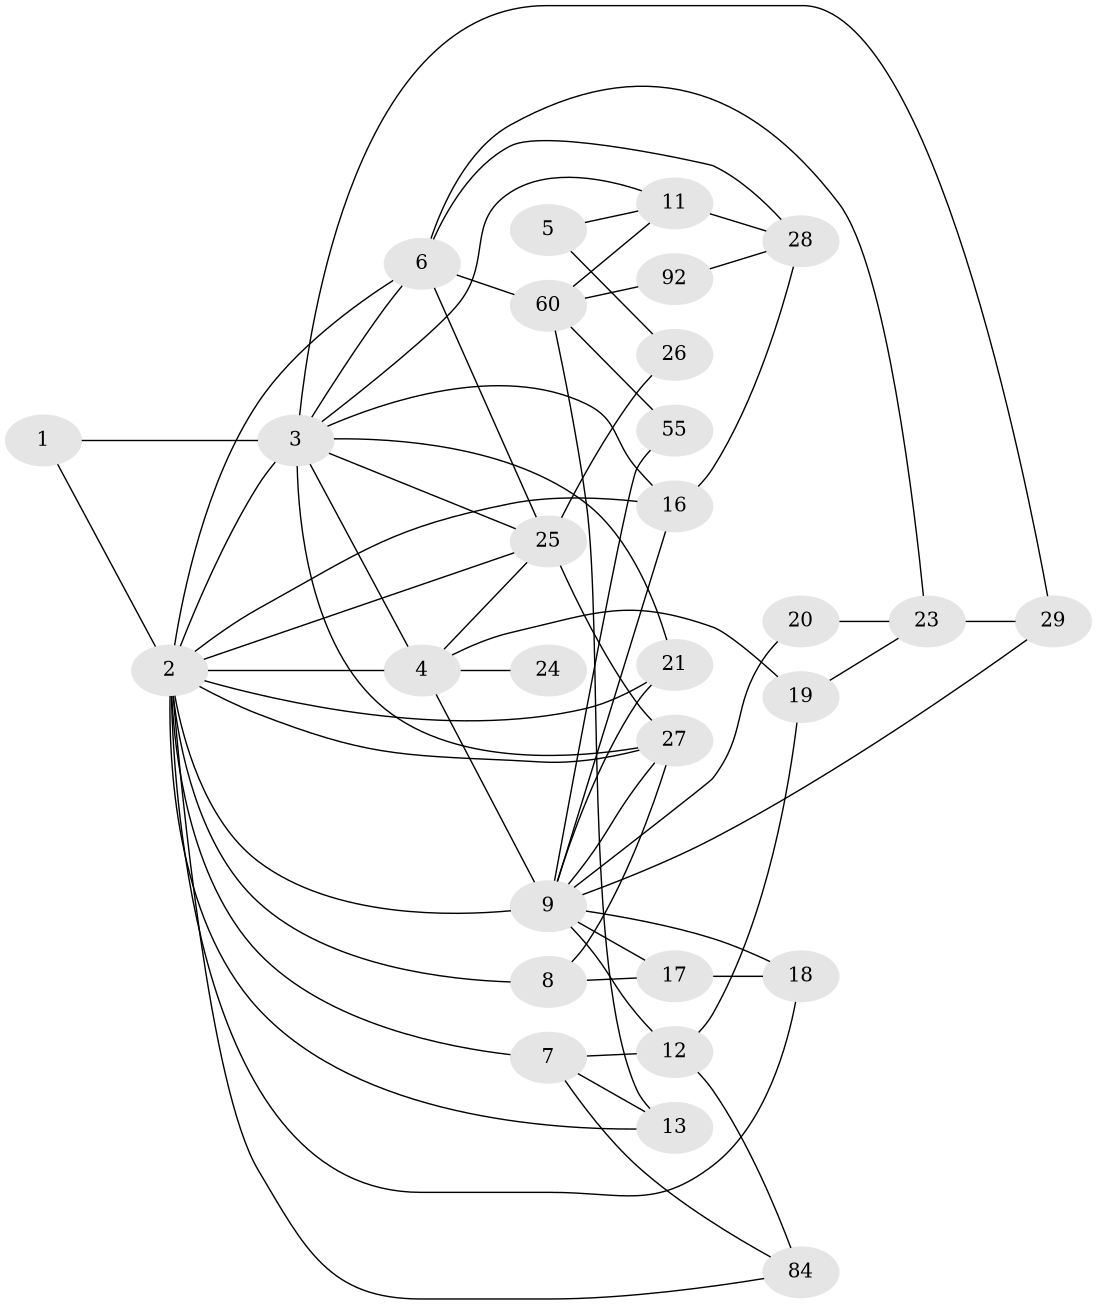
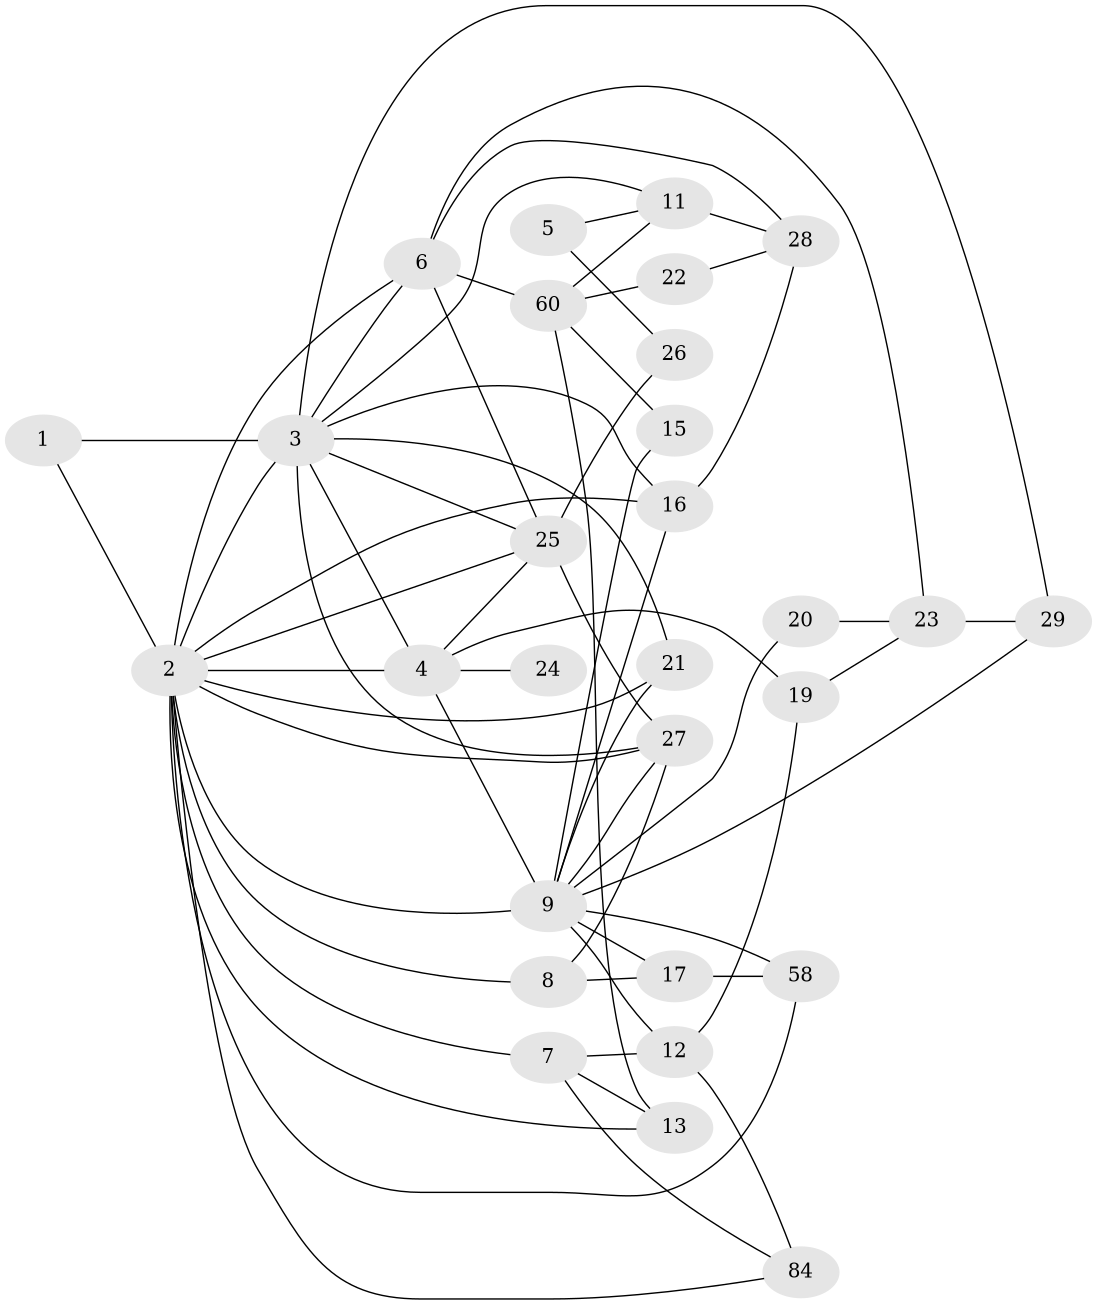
(675, 279) -> (675, 279)
(675, 431) -> (675, 431)
(801, 976) -> (801, 976)
